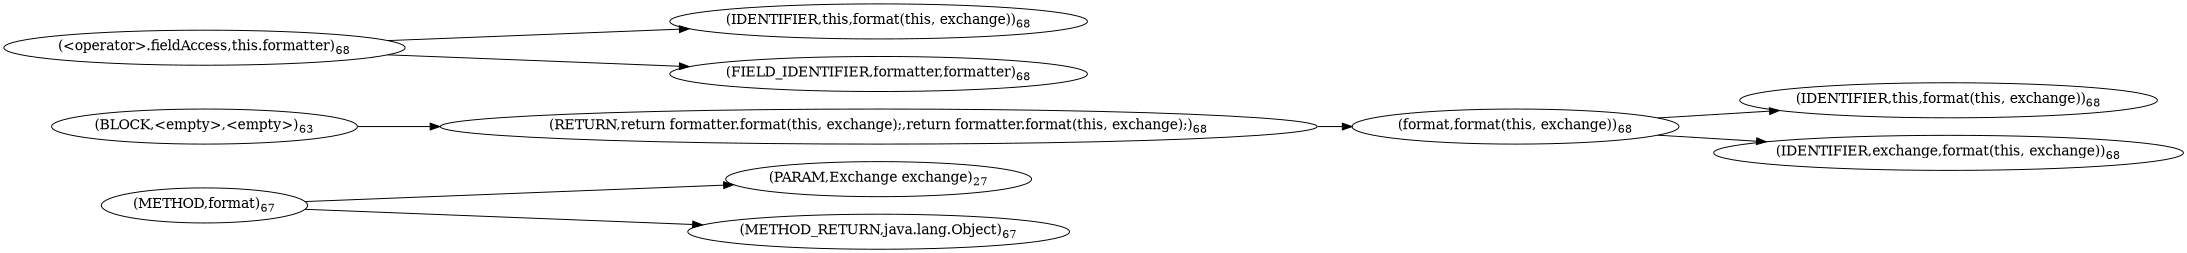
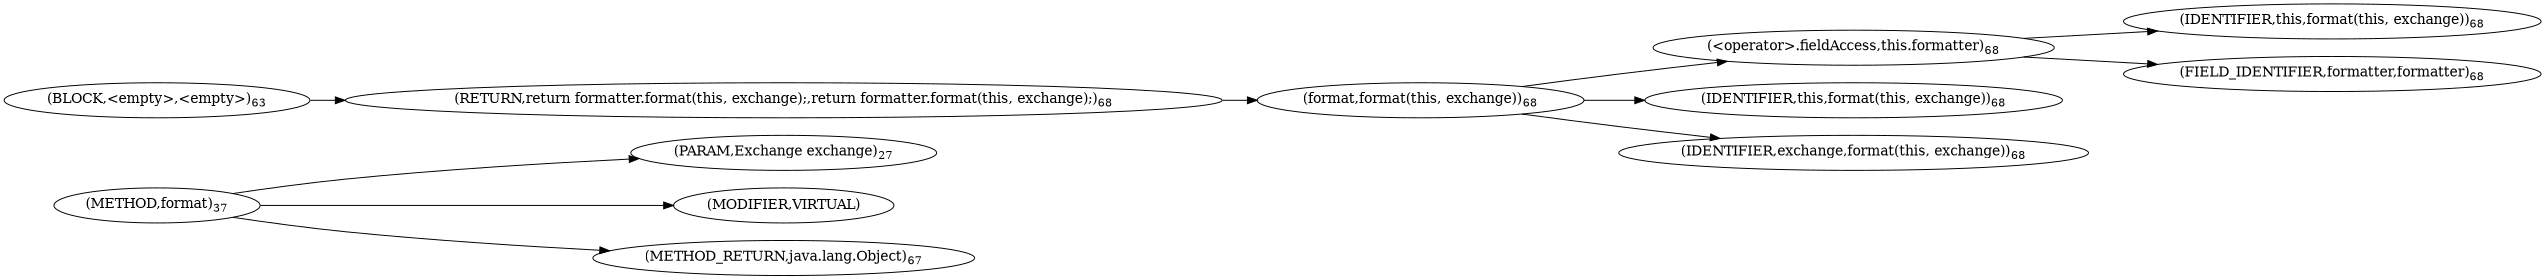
none -> (1619, 74)
(268, 204) -> (221, 204)
none -> (784, 205)
